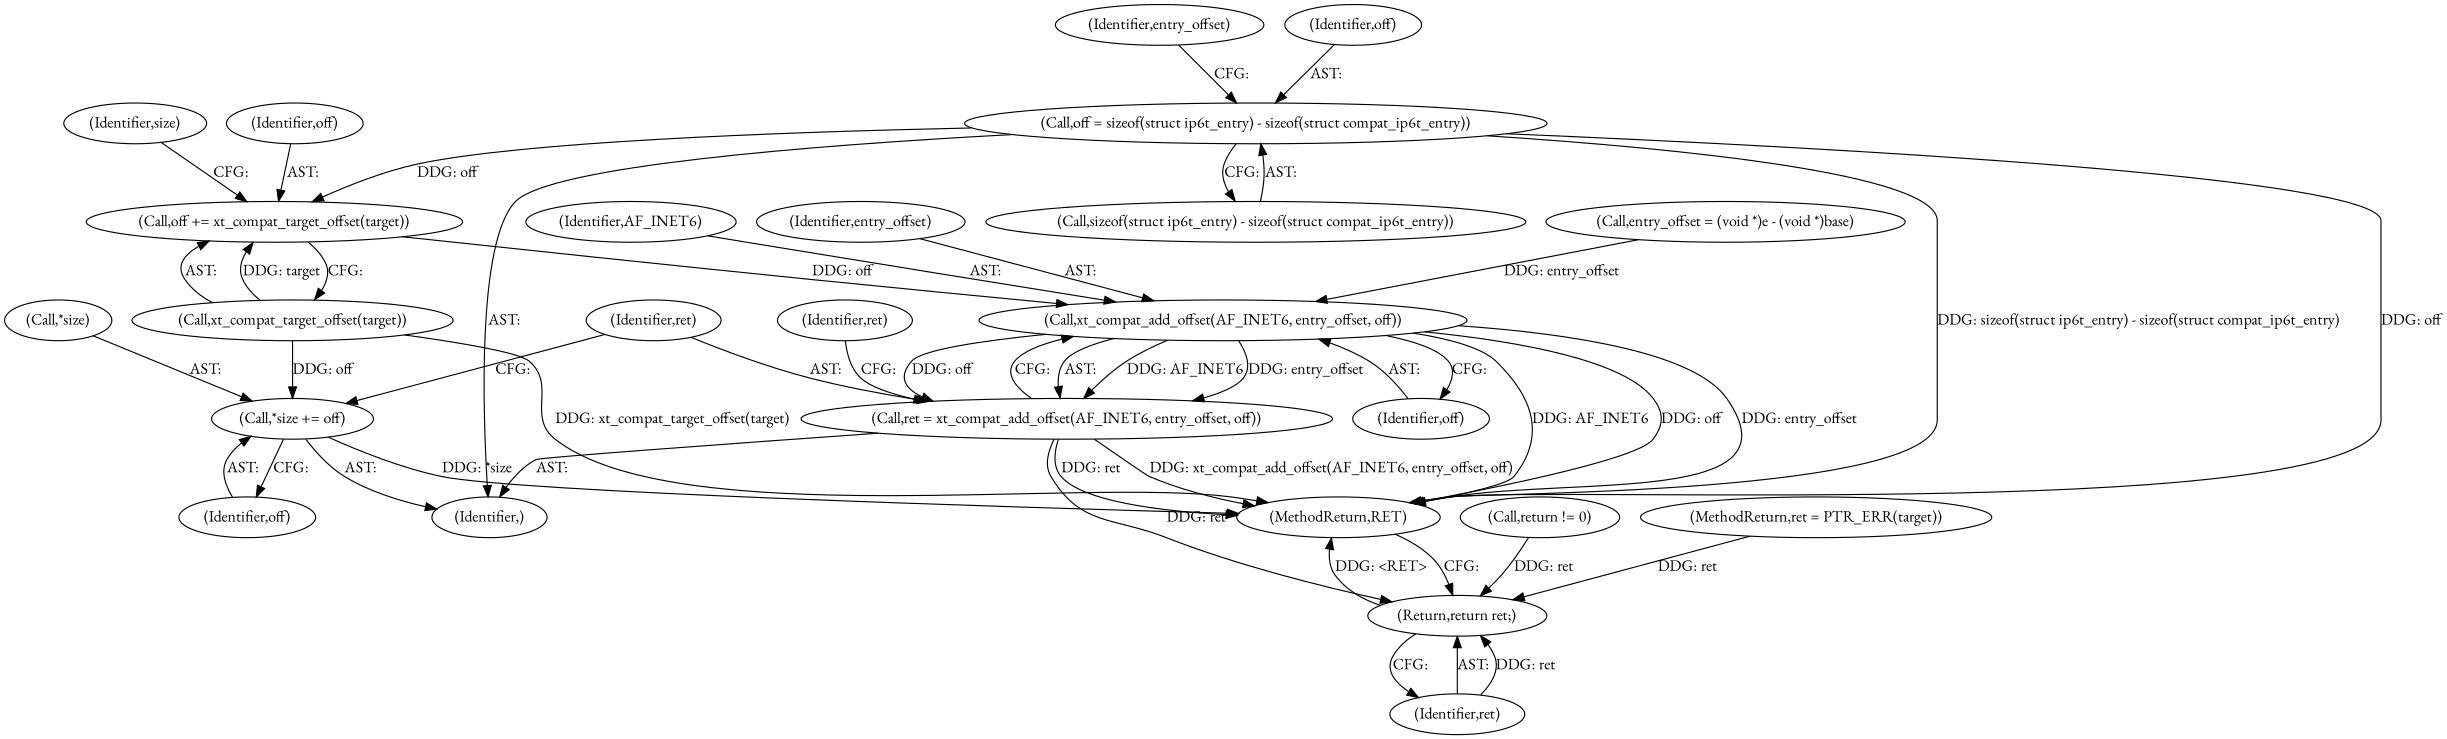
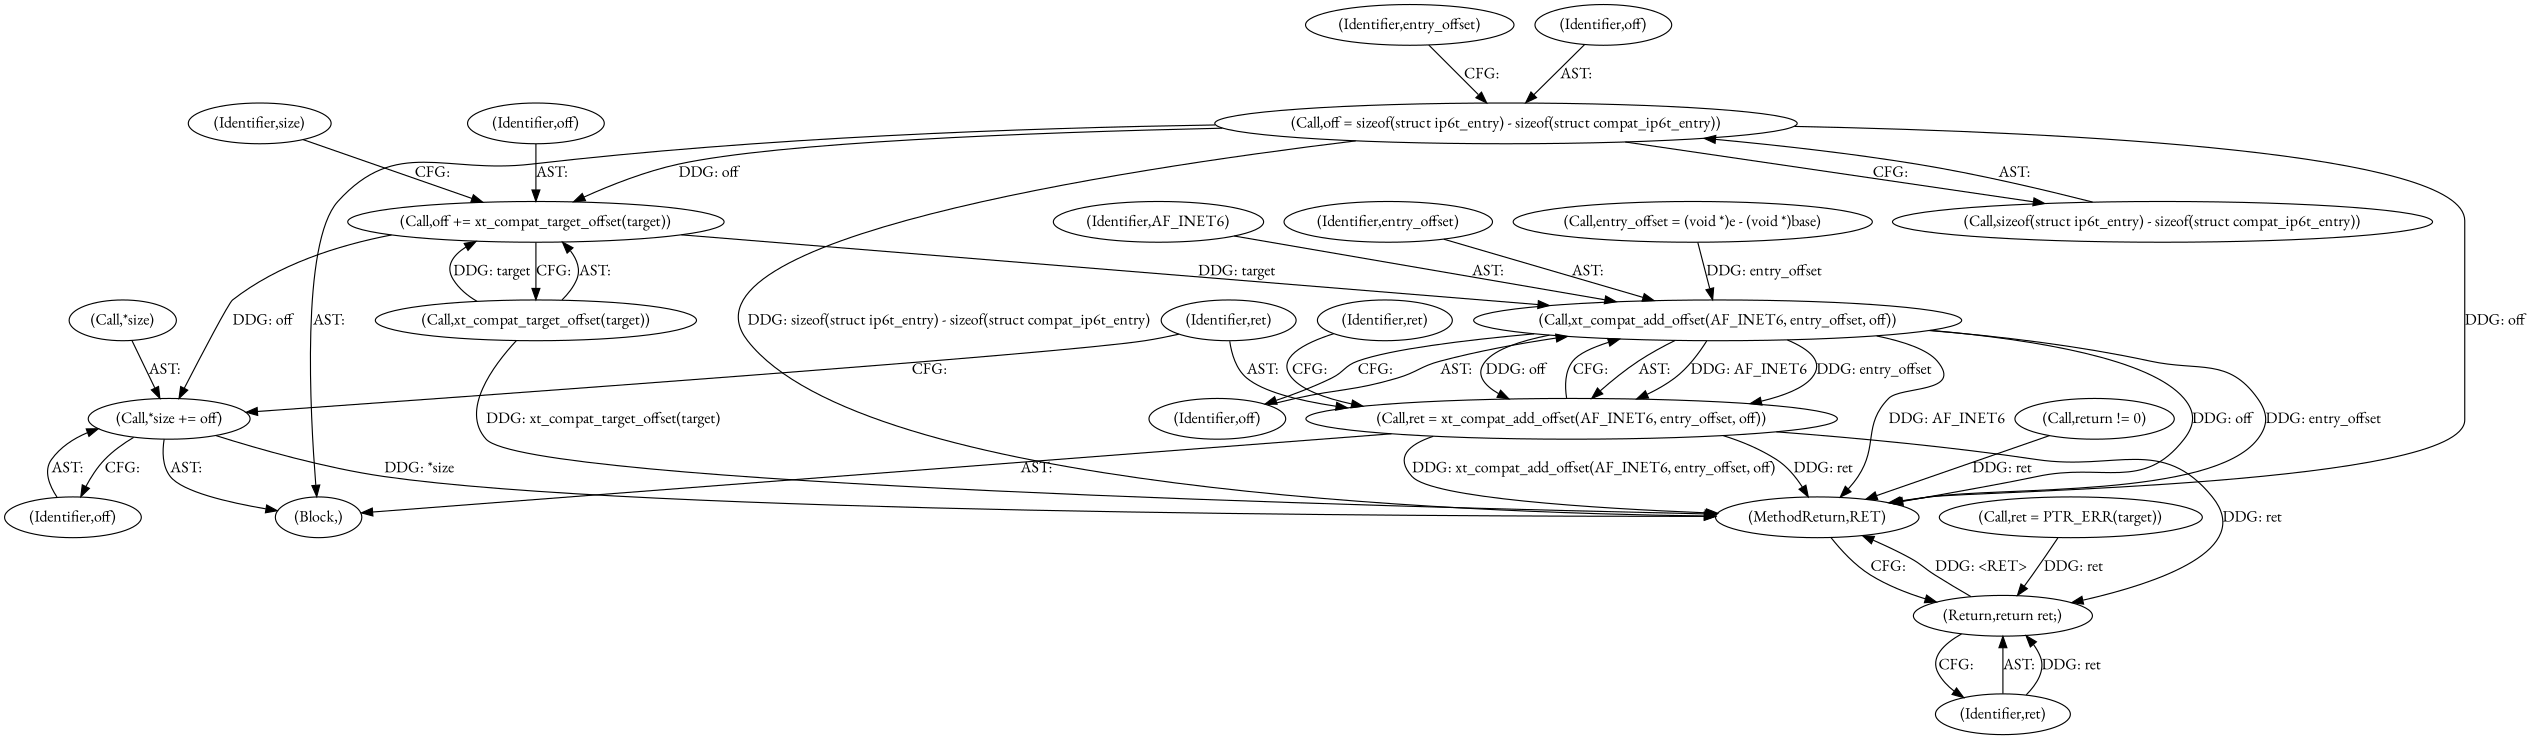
(843, 271) -> (1237, 271)
(293, 364) -> (263, 280)
(490, 517) -> (319, 517)
(1816, 517) -> (2071, 517)
(1510, 564) -> (1963, 466)
